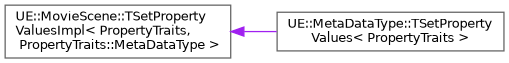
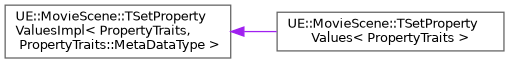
(391, 32) -> (391, 32)
